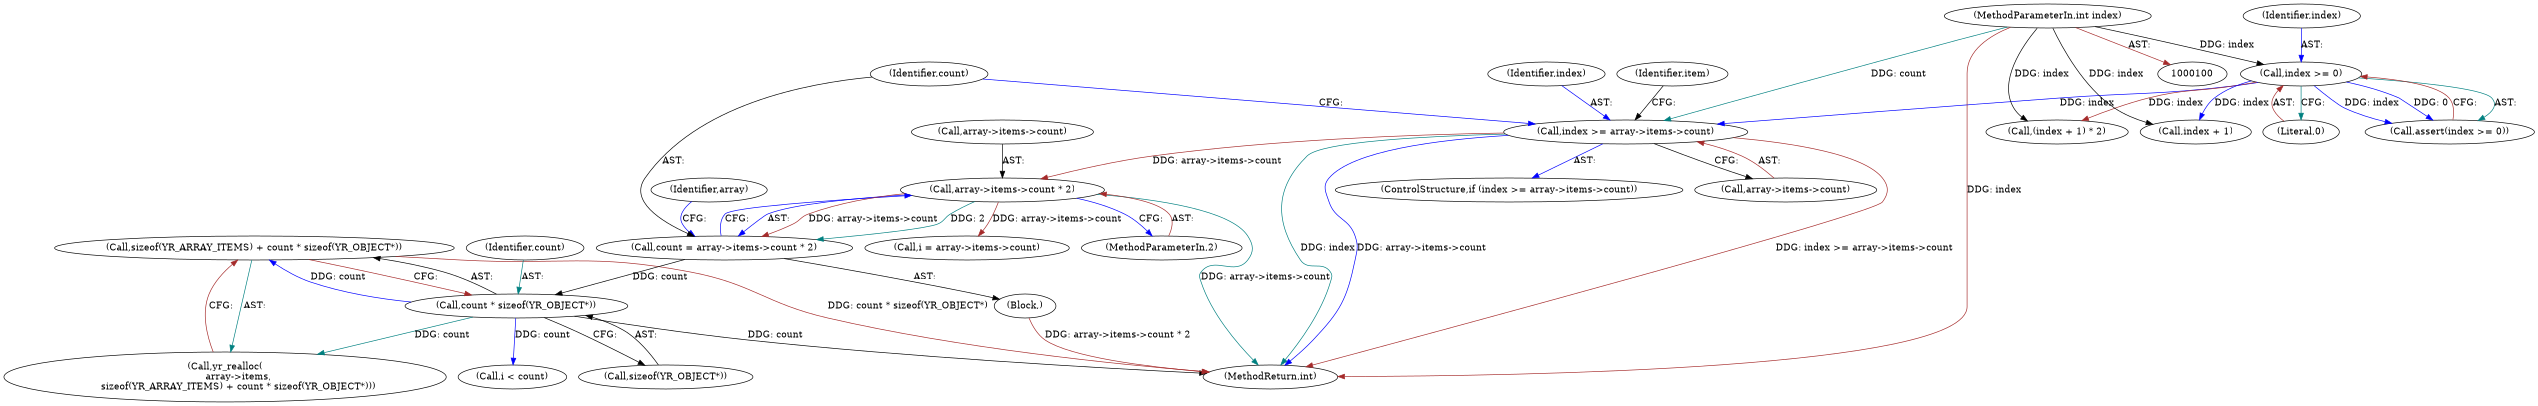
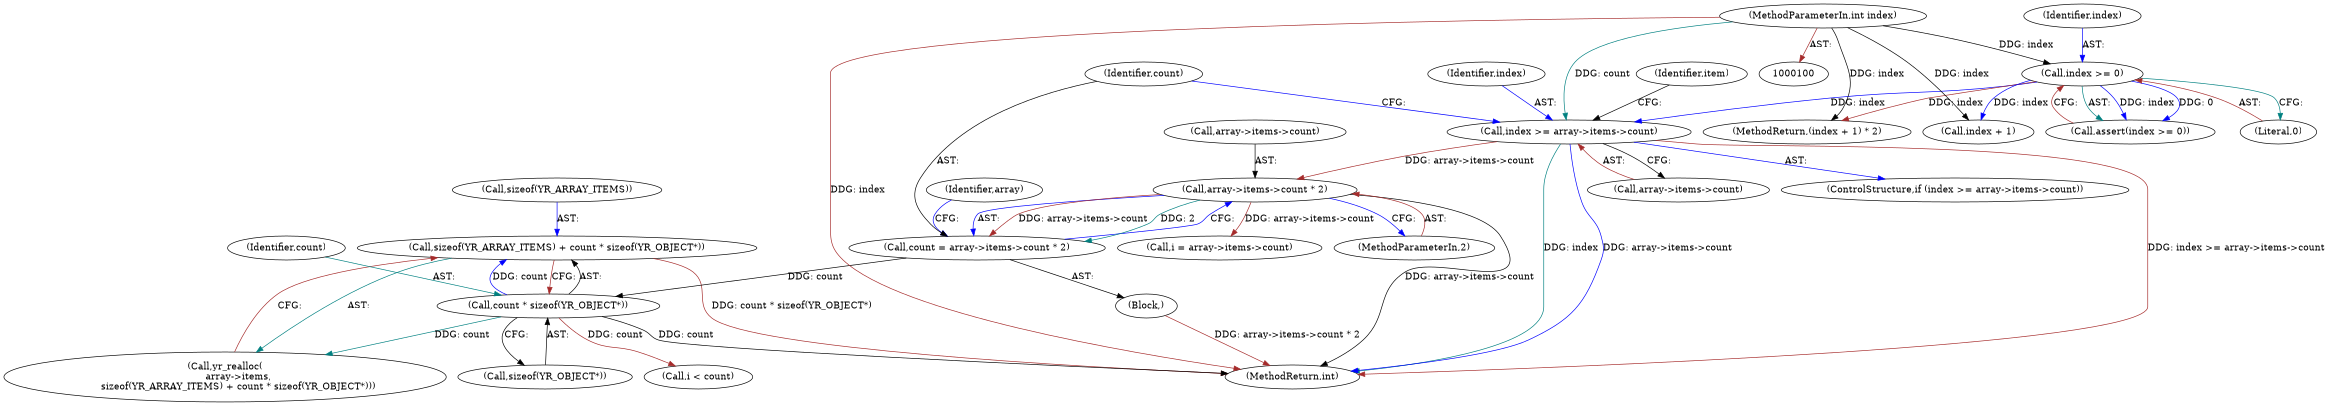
(2057, 132) -> (1807, 132)
none -> (557, 190)
(1252, 247) -> (1490, 271)
(515, 338) -> (611, 347)
